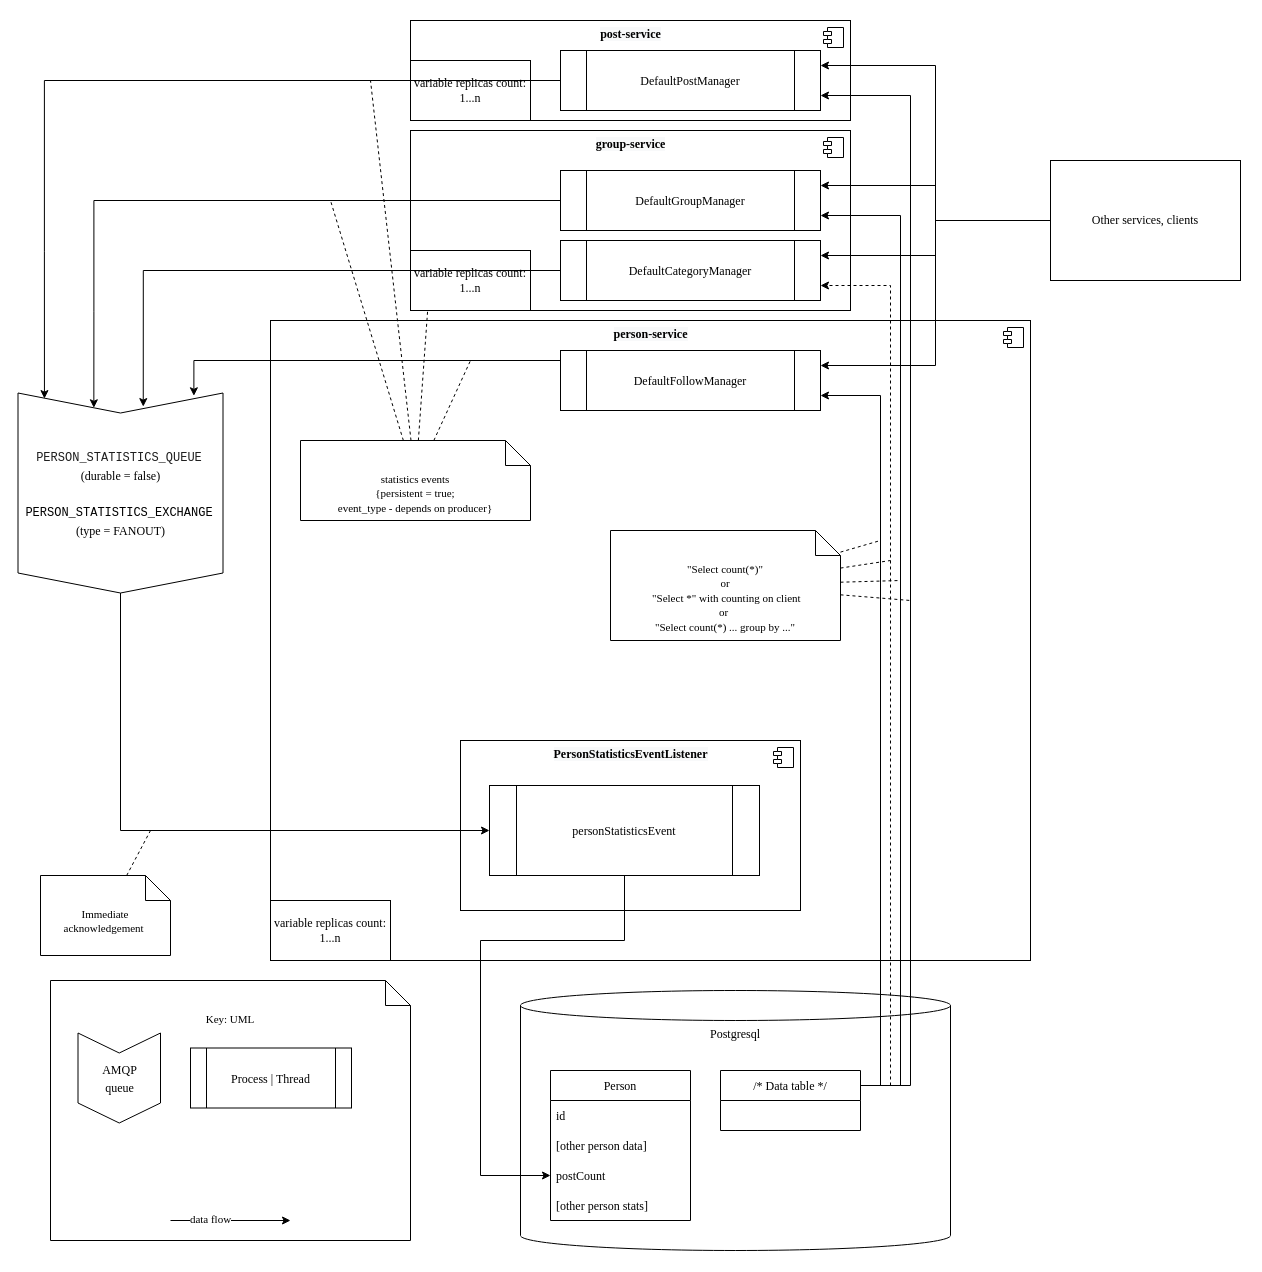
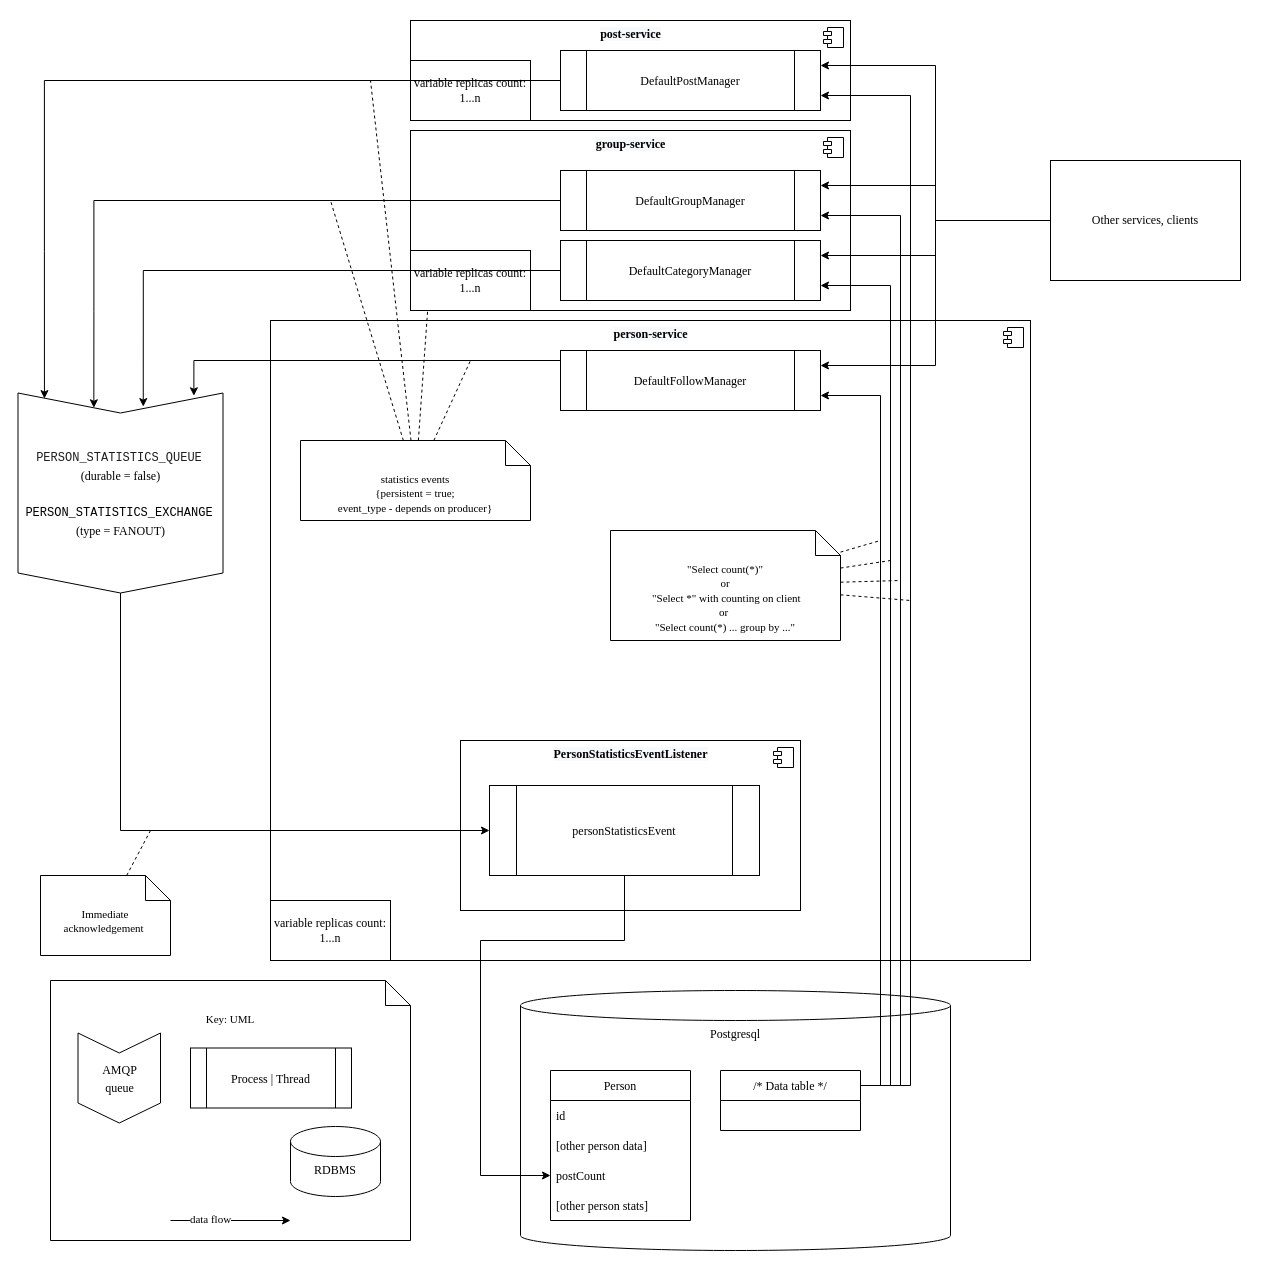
(891, 653) -> (891, 653)
none -> (336, 1162)
